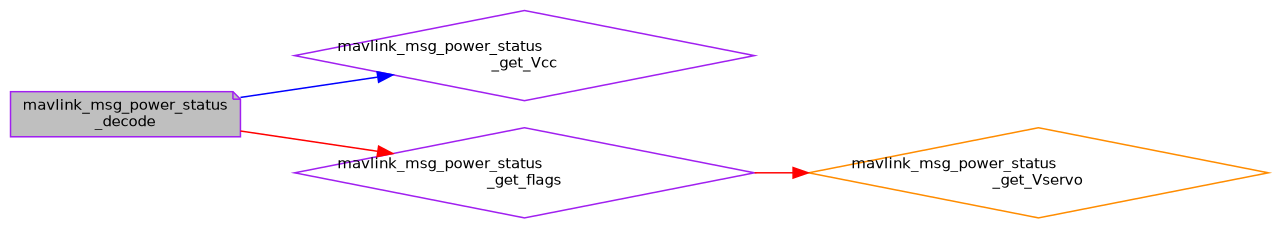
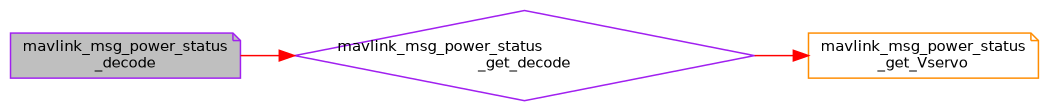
(524, 56) -> none
(524, 173) -> (524, 56)
(1038, 173) -> (923, 56)
